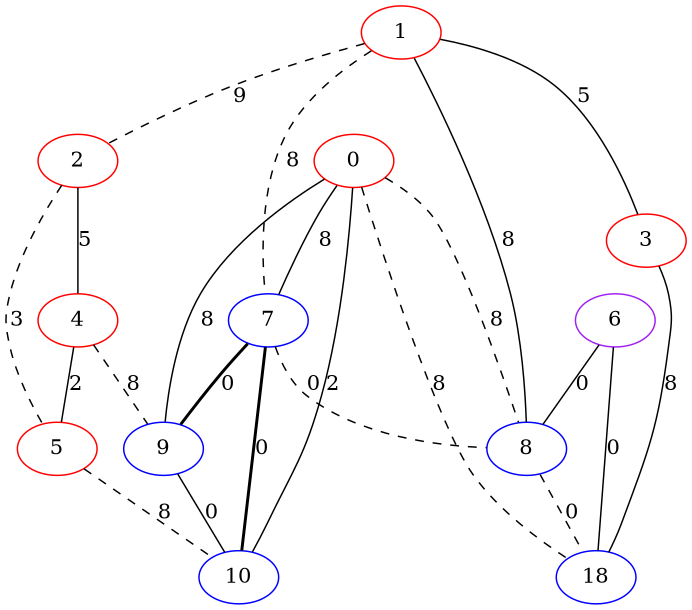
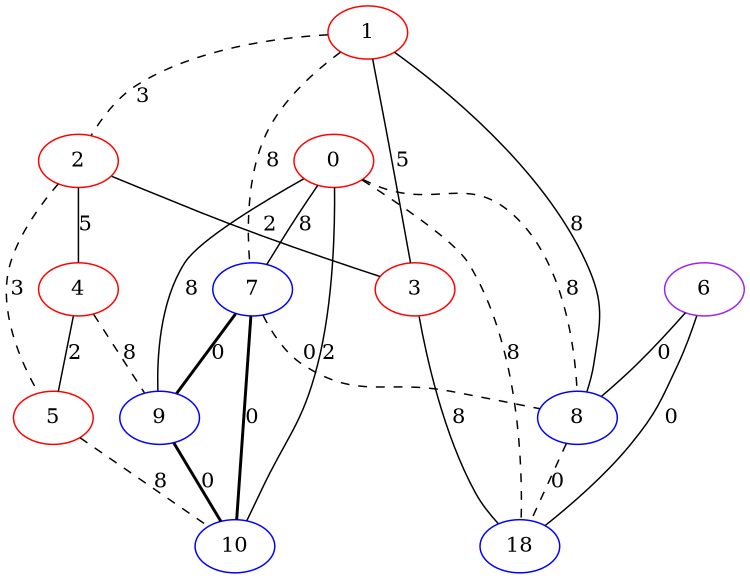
(240, 97) -> (143, 97)
none -> (258, 234)
(201, 513) -> (197, 482)
